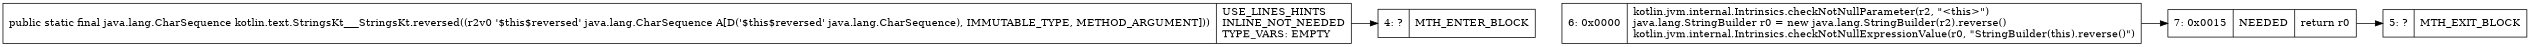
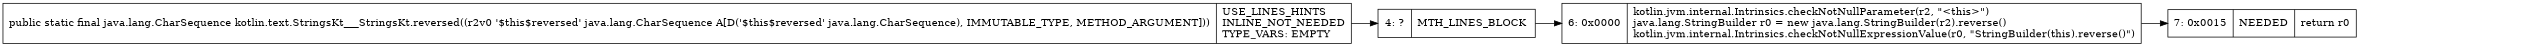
(1472, 23) -> (1472, 23)
none -> (1545, 23)
(2455, 23) -> none
